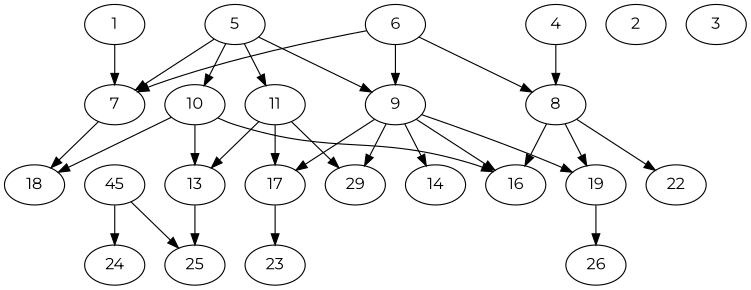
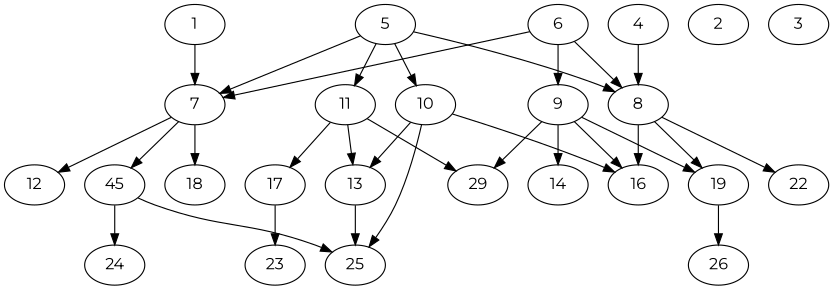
(310, 62) -> (510, 56)
(347, 137) -> none
none -> (159, 141)
(120, 142) -> (404, 184)
none -> (35, 185)
